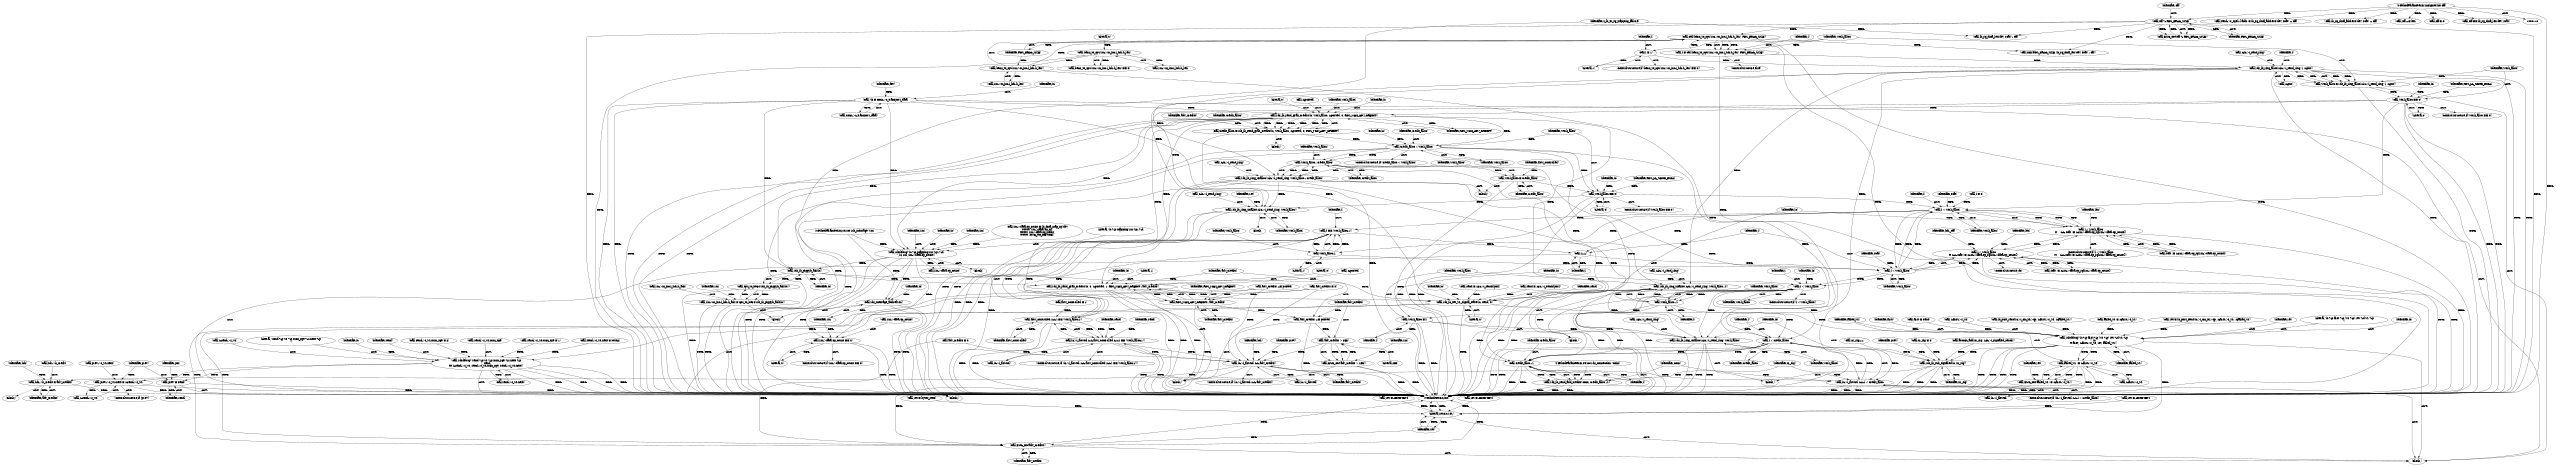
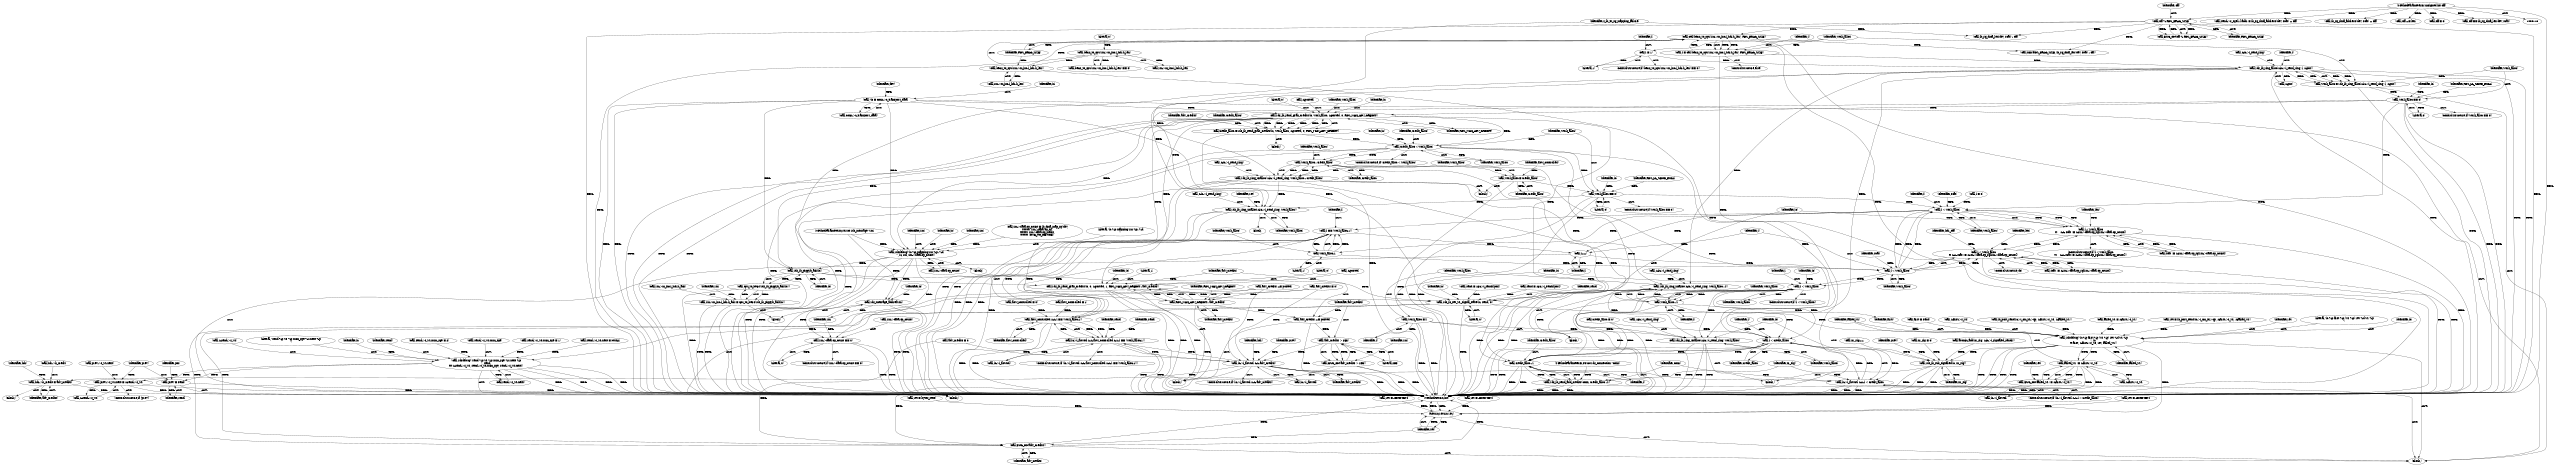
(1619, 295) -> (1619, 295)
none -> (1021, 303)
(1543, 314) -> (1778, 311)
none -> (1600, 320)
none -> (1362, 352)
none -> (1336, 371)
(1441, 414) -> (1441, 414)
